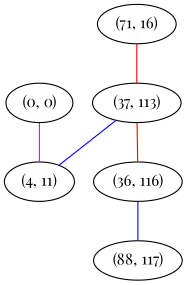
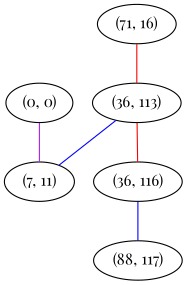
(137, 103) -> (137, 103)
(39, 182) -> (39, 182)
